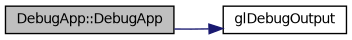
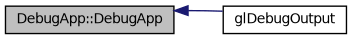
(192, 29) -> (205, 11)
